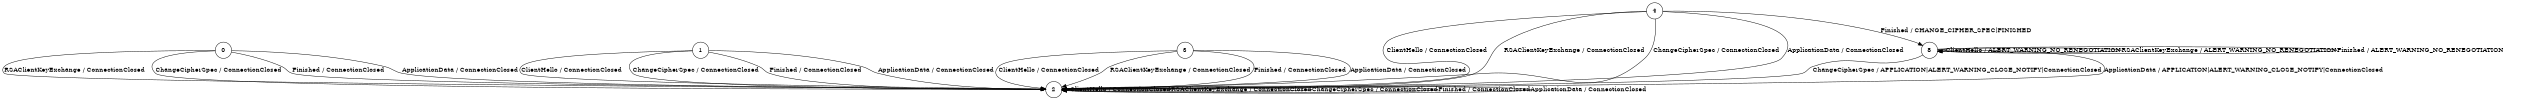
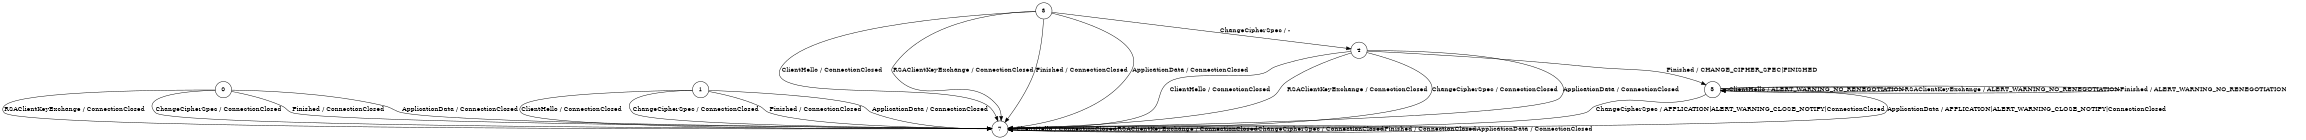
none -> (1199, 30)
(1930, 50) -> (1713, 90)
(1054, 90) -> (1000, 129)
